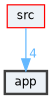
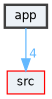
(26, 43) -> (26, 43)
